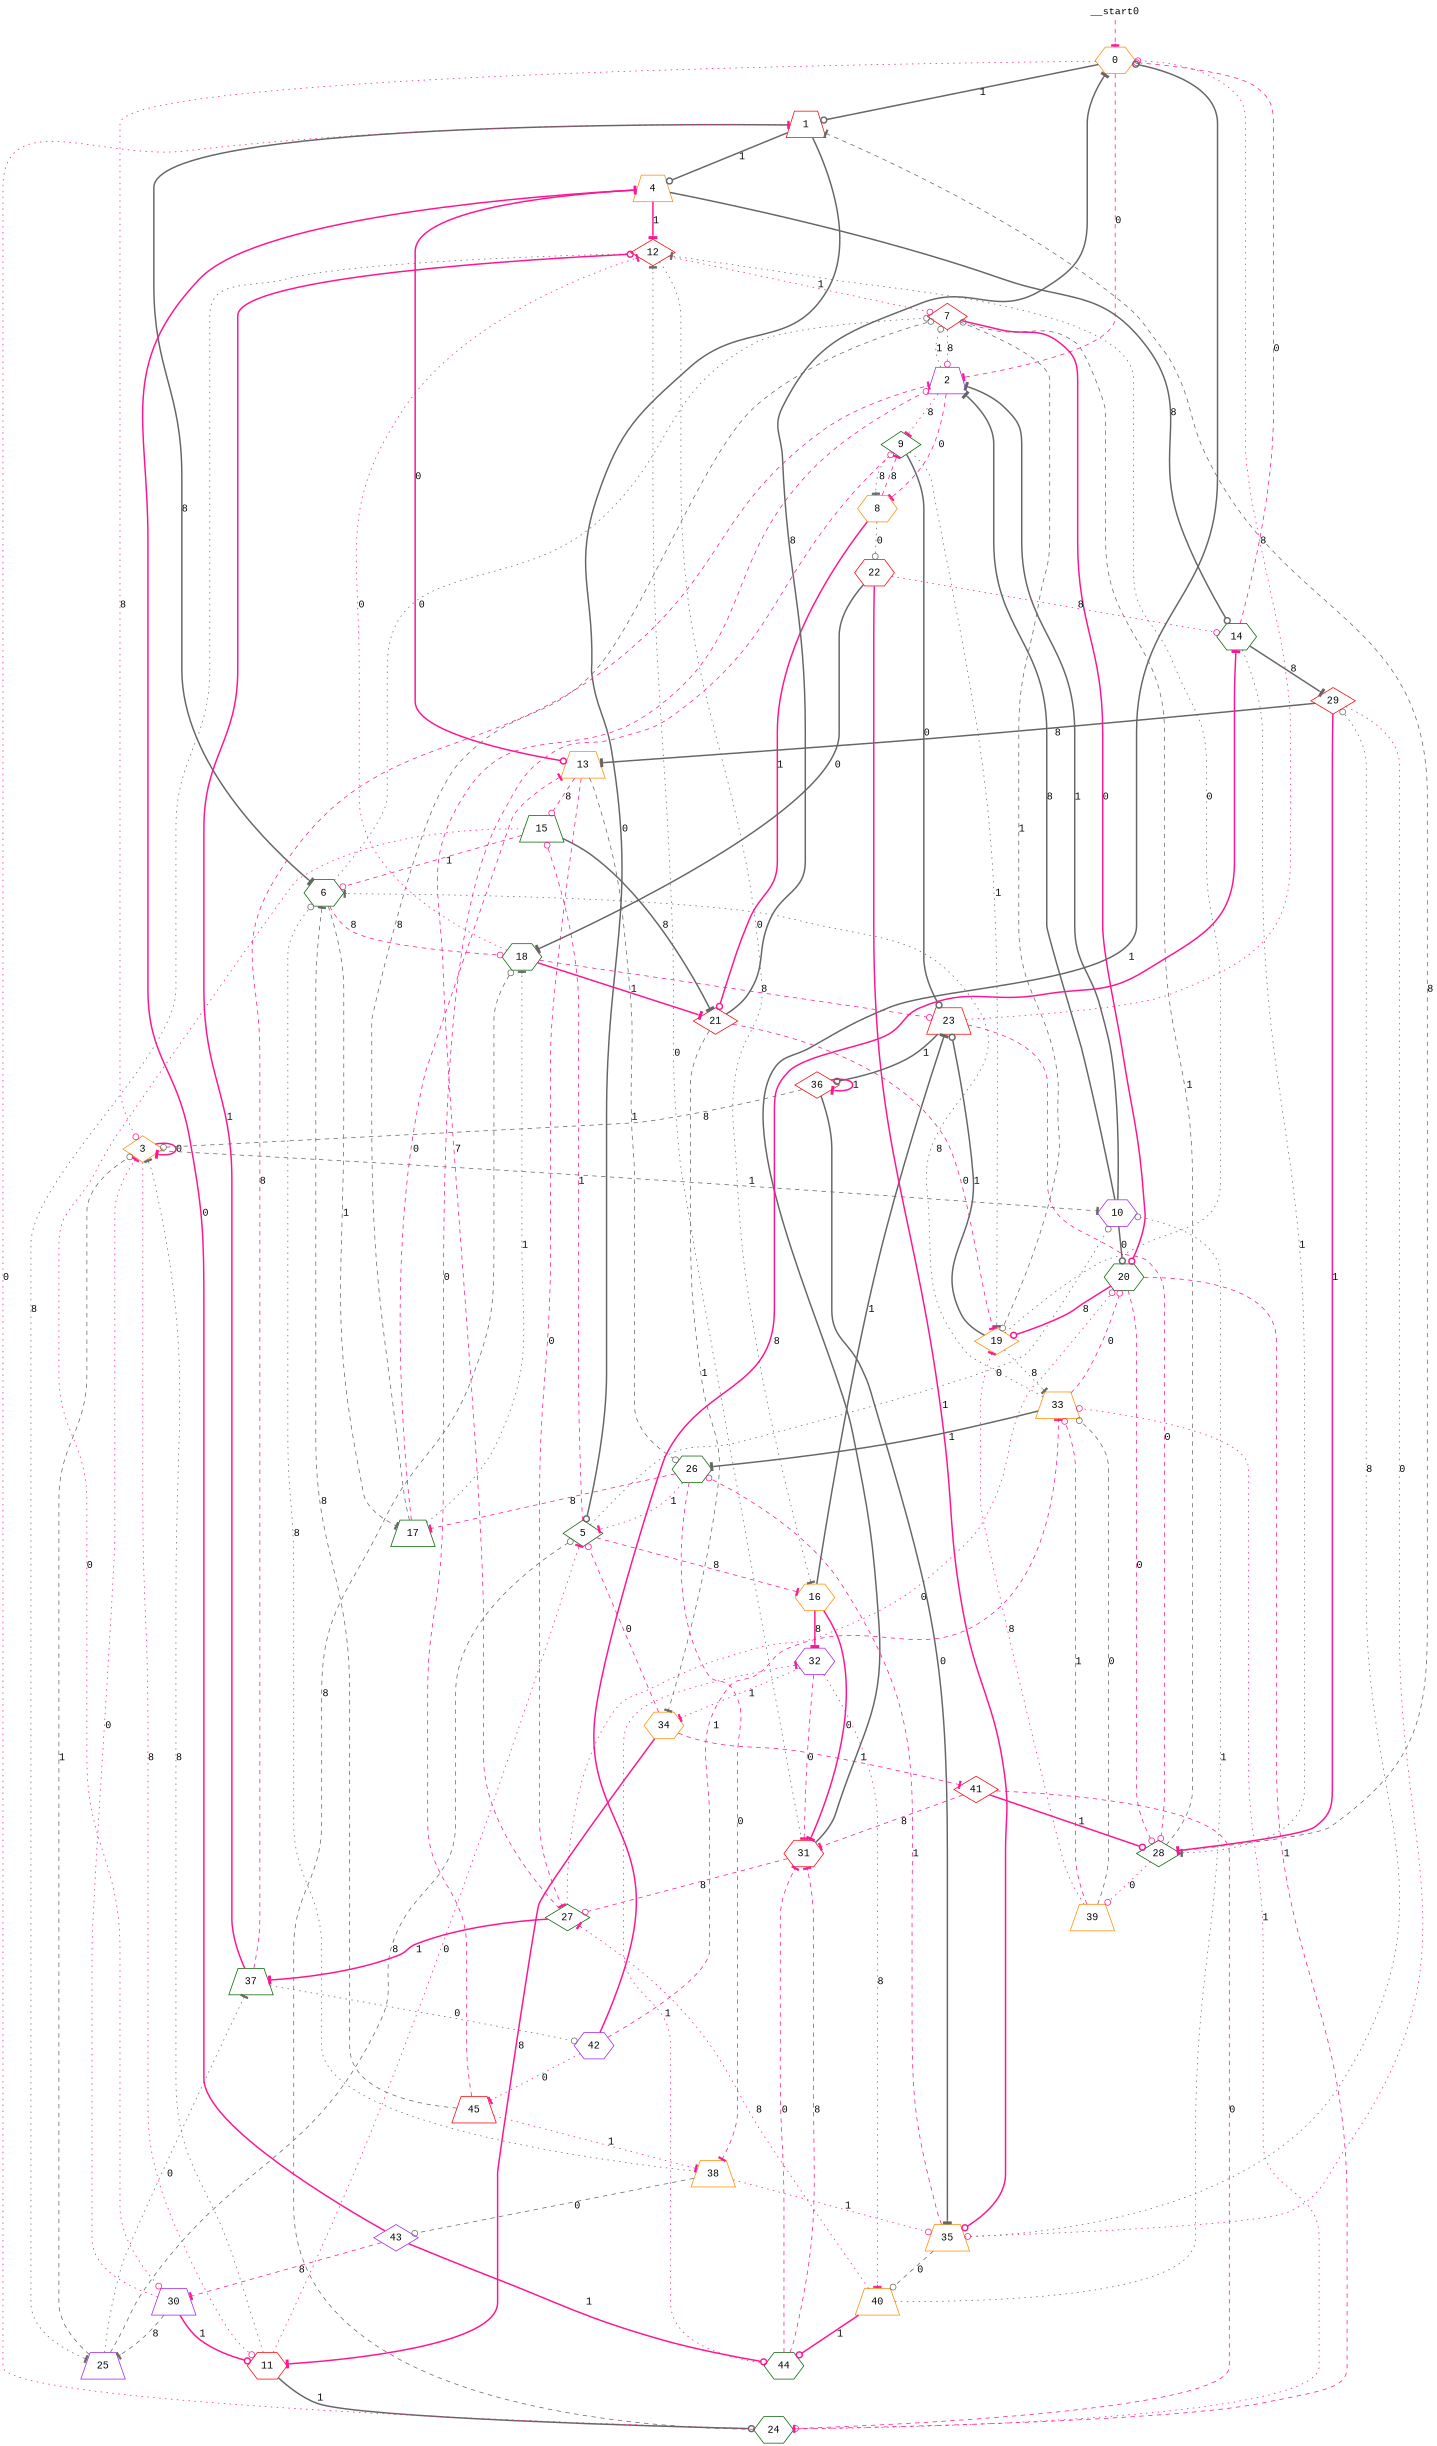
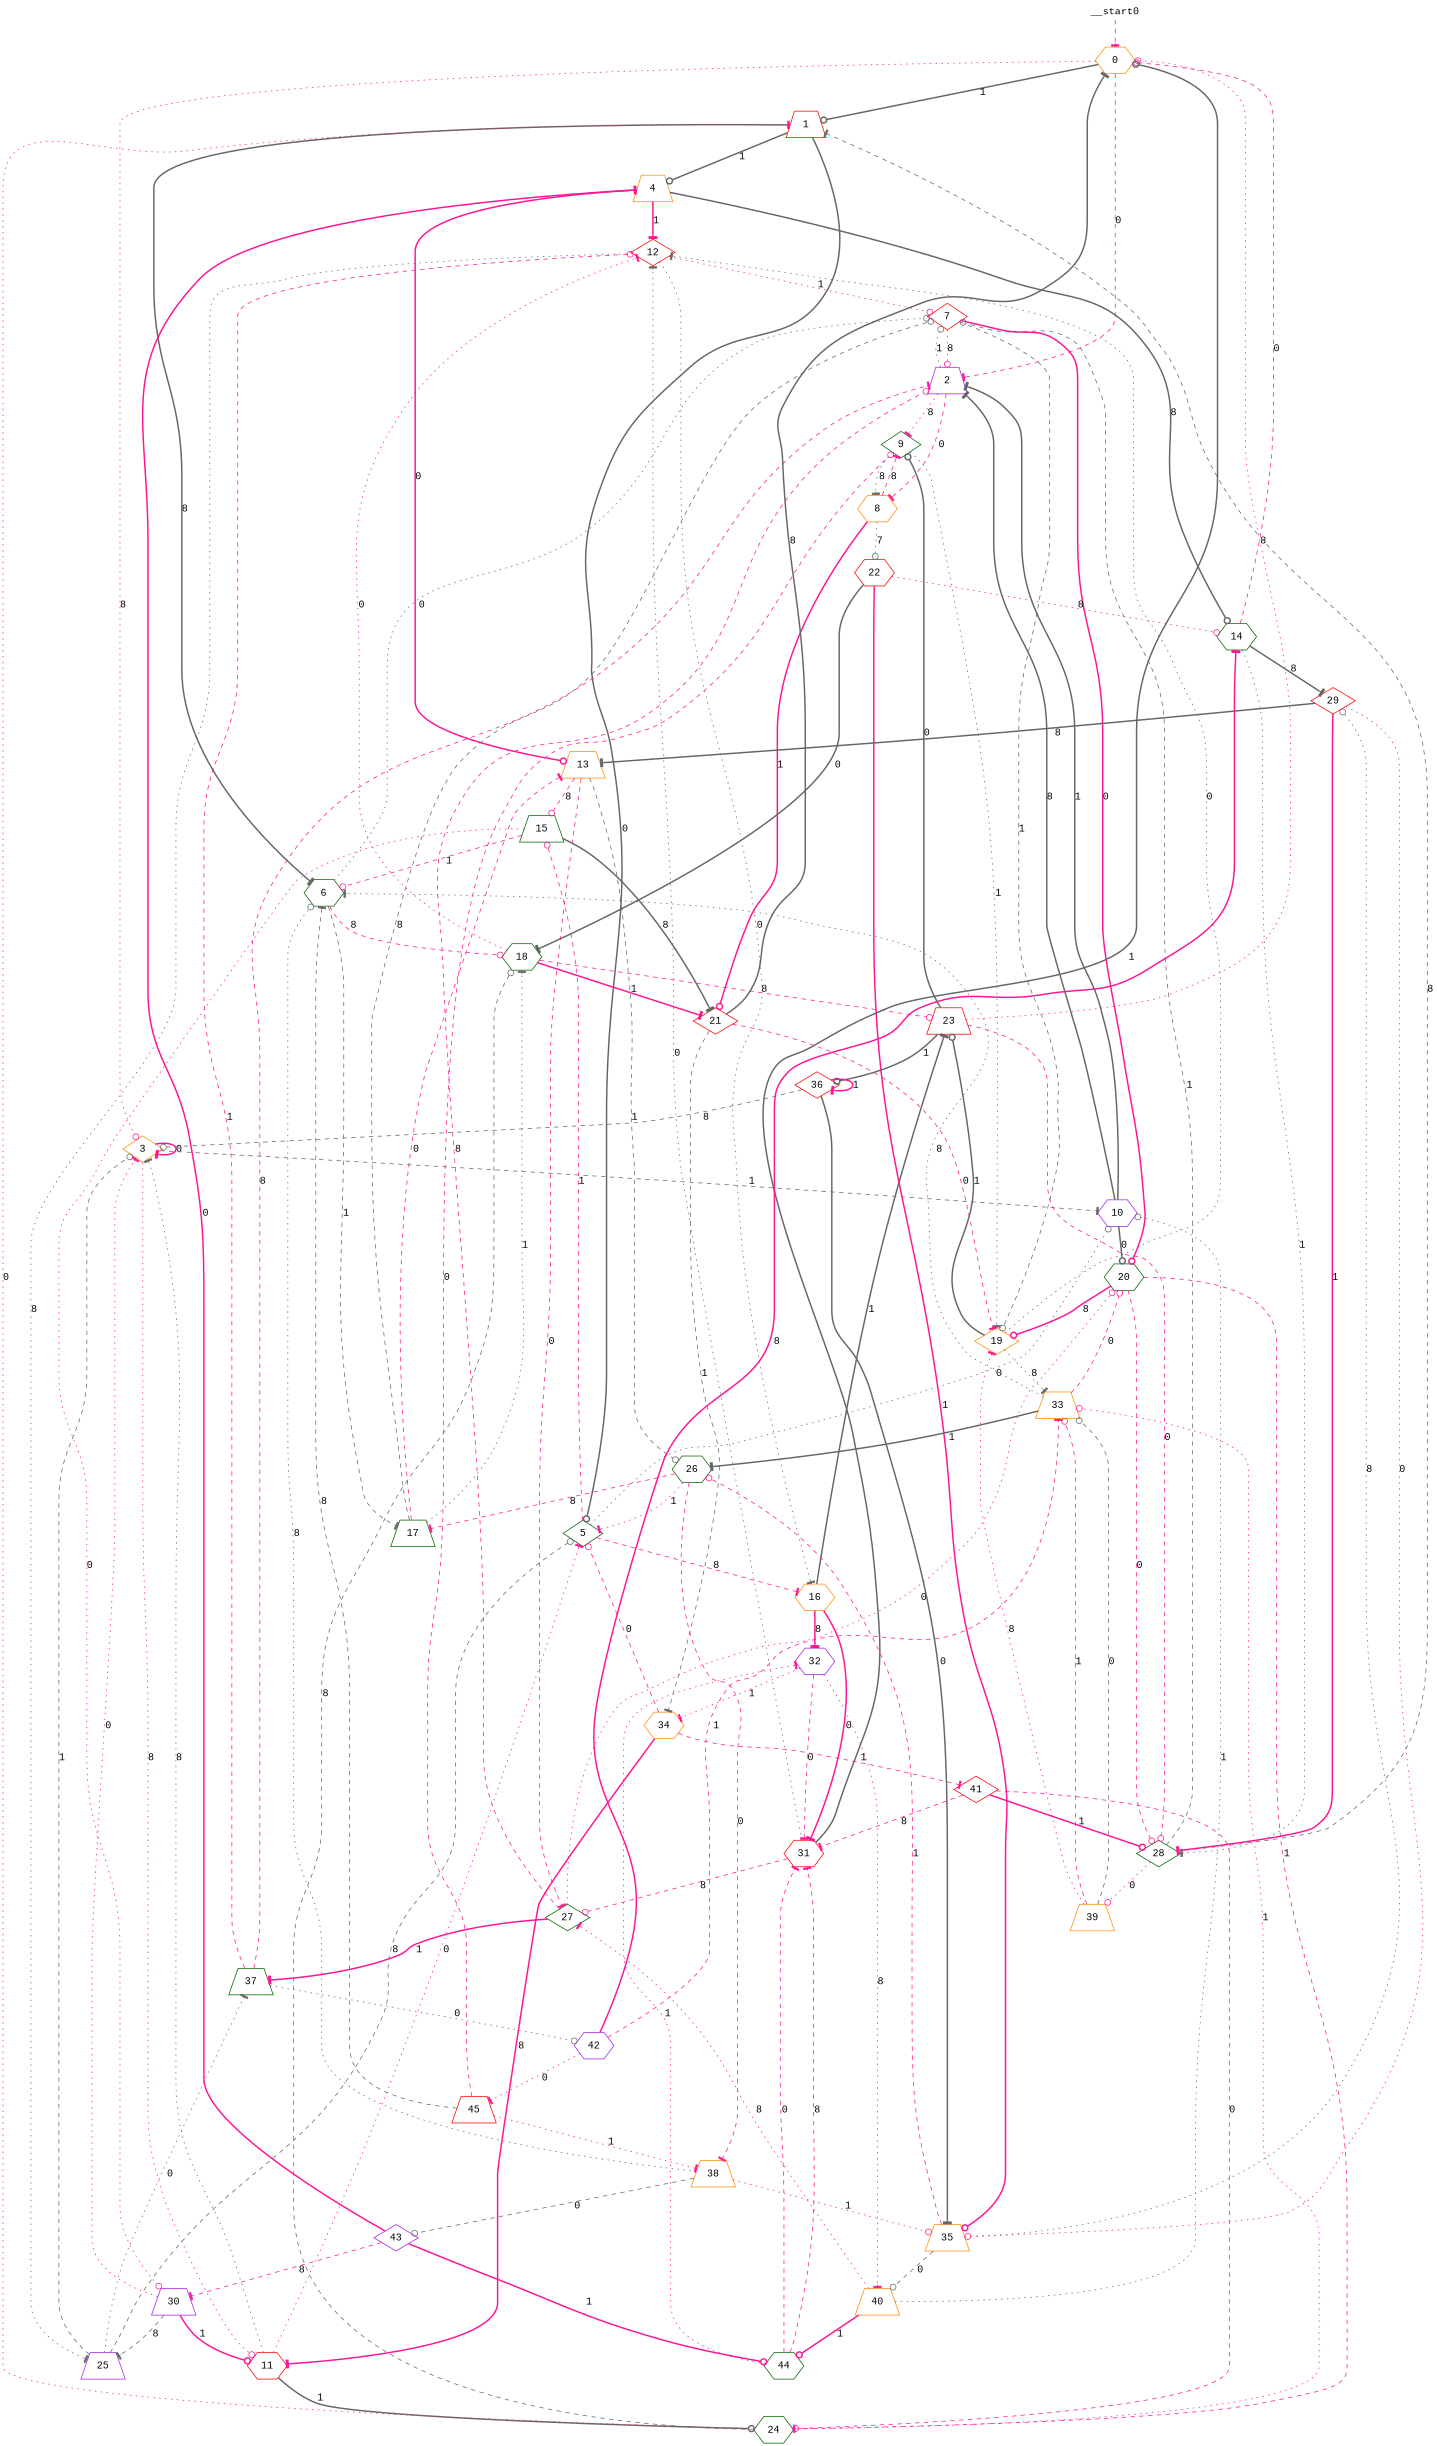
(880, 541) -> (880, 541)
(924, 728) -> (924, 734)
(204, 942) -> (204, 942)
(458, 1149) -> (458, 1149)
